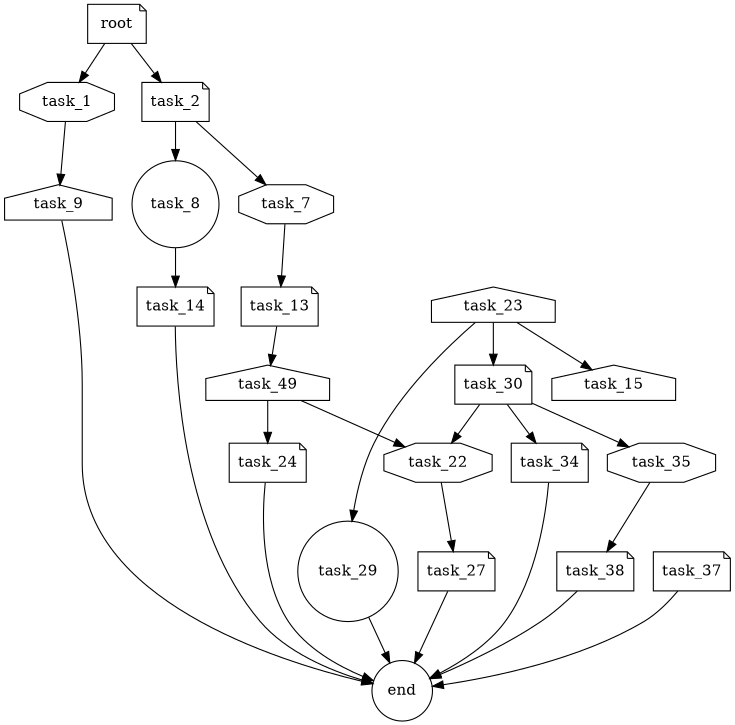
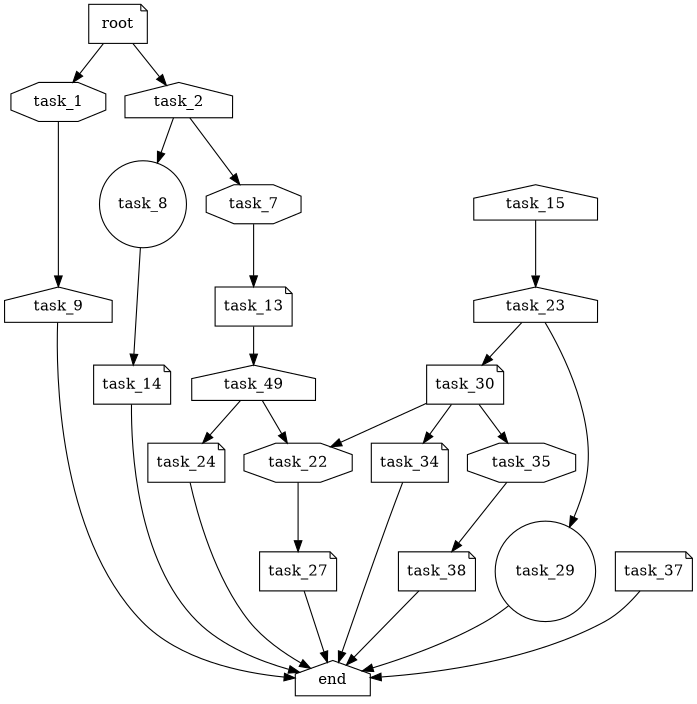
(176, 102) -> (179, 102)
(550, 343) -> (536, 248)
(402, 691) -> (333, 680)
